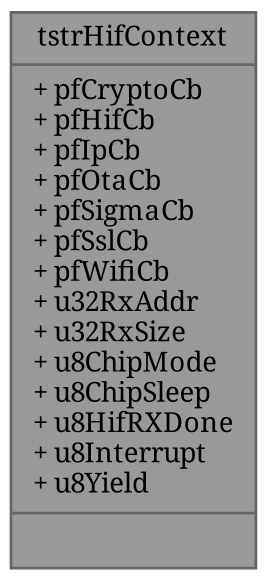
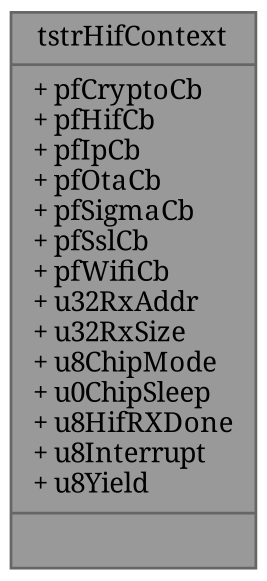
(122, 393) -> (122, 393)
